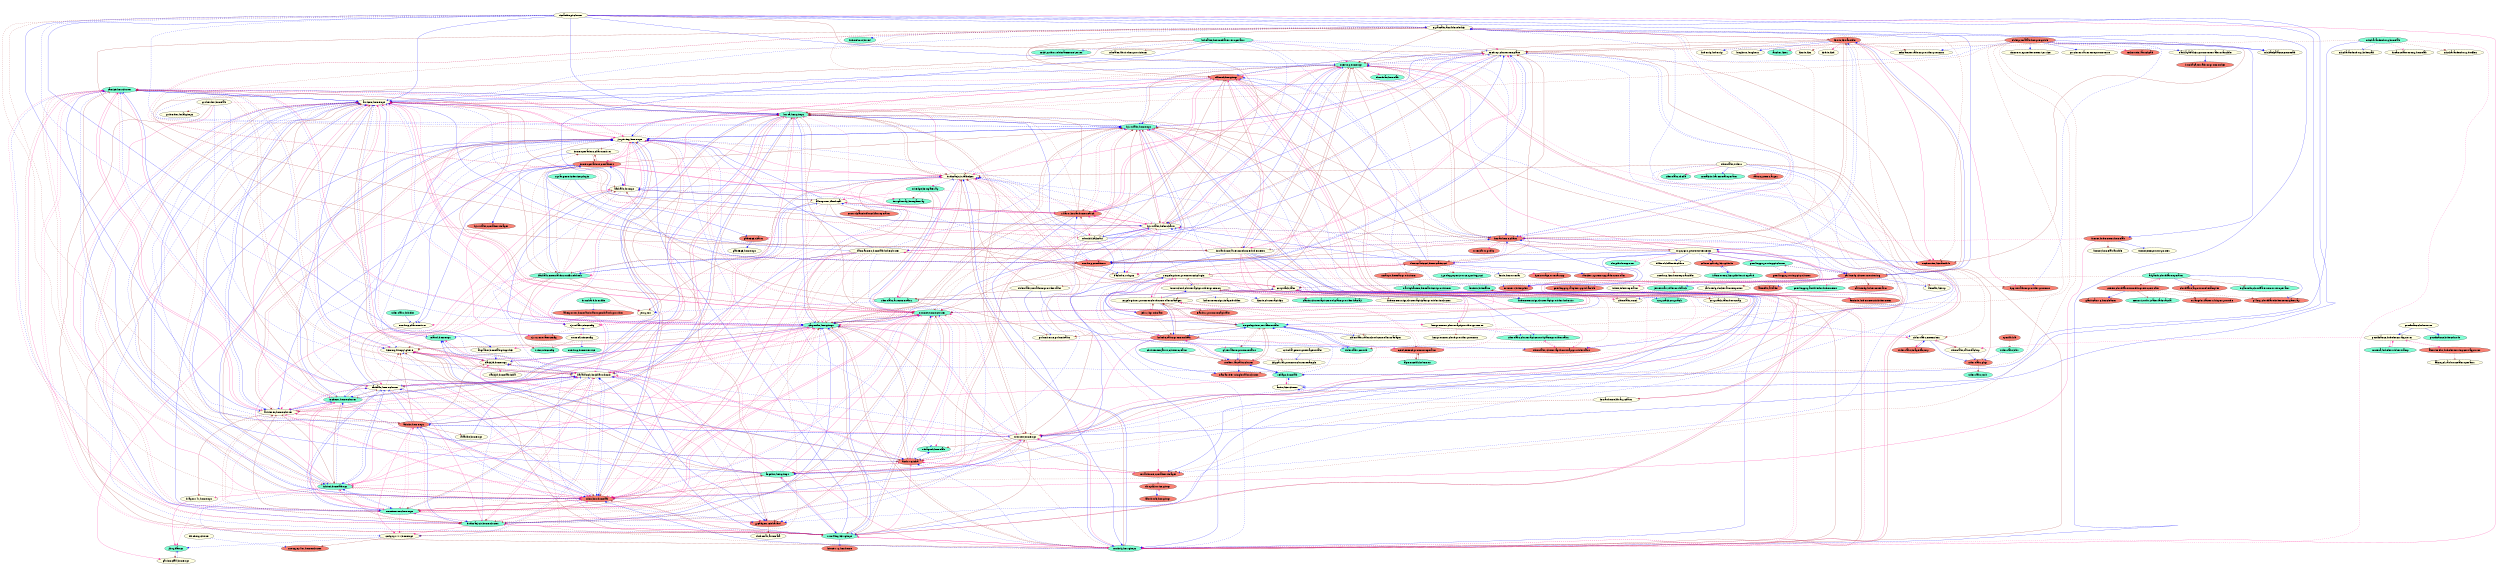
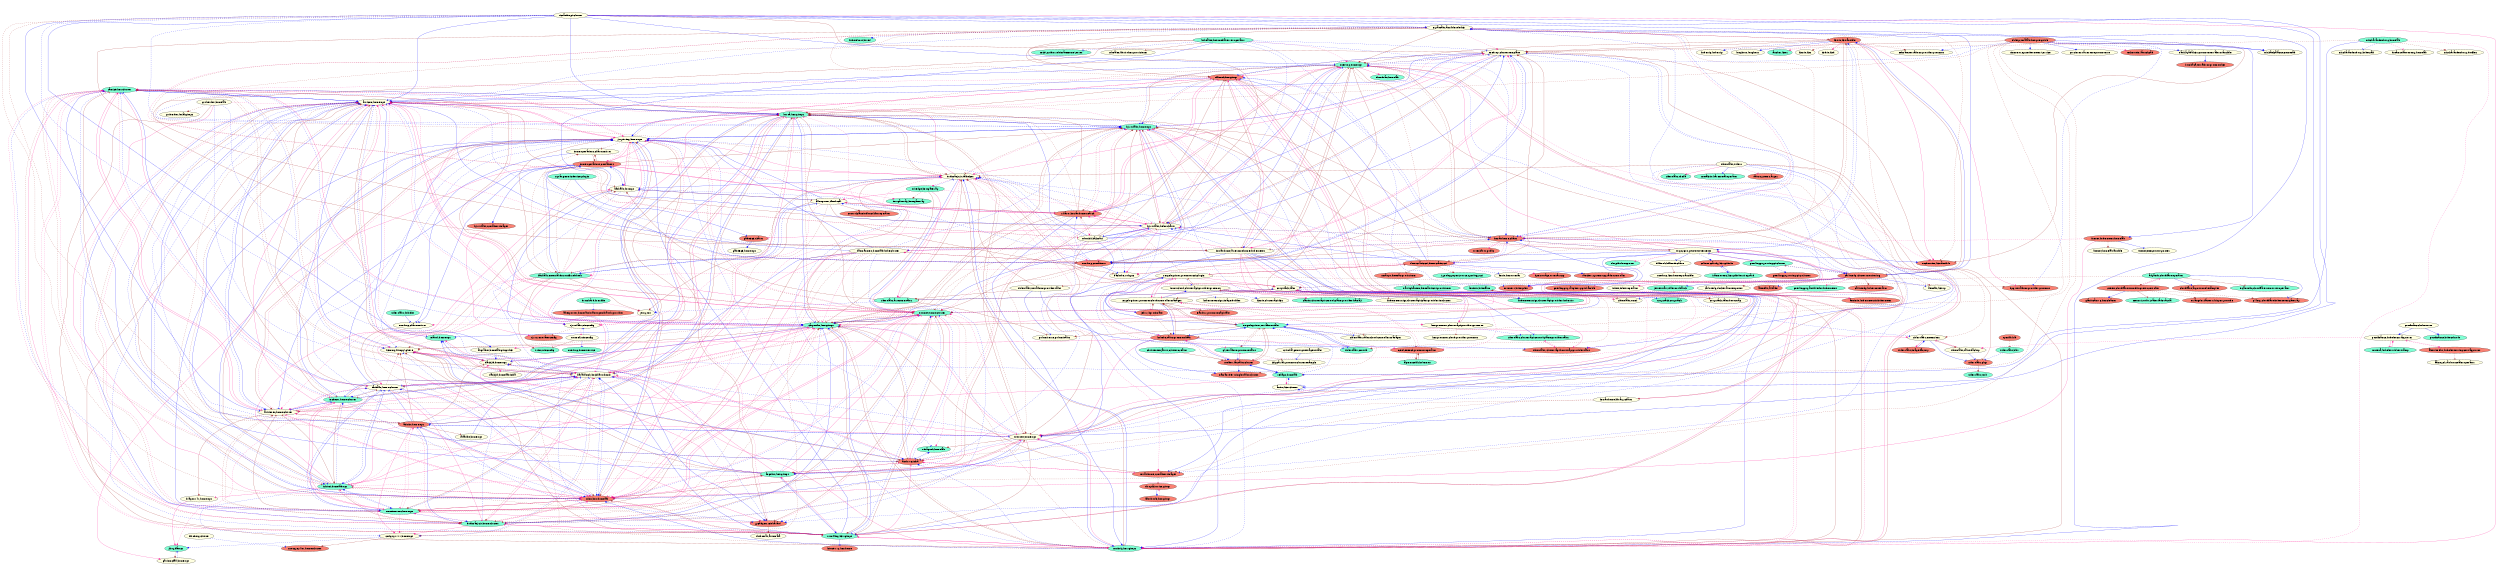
(372, 451) -> (372, 451)
